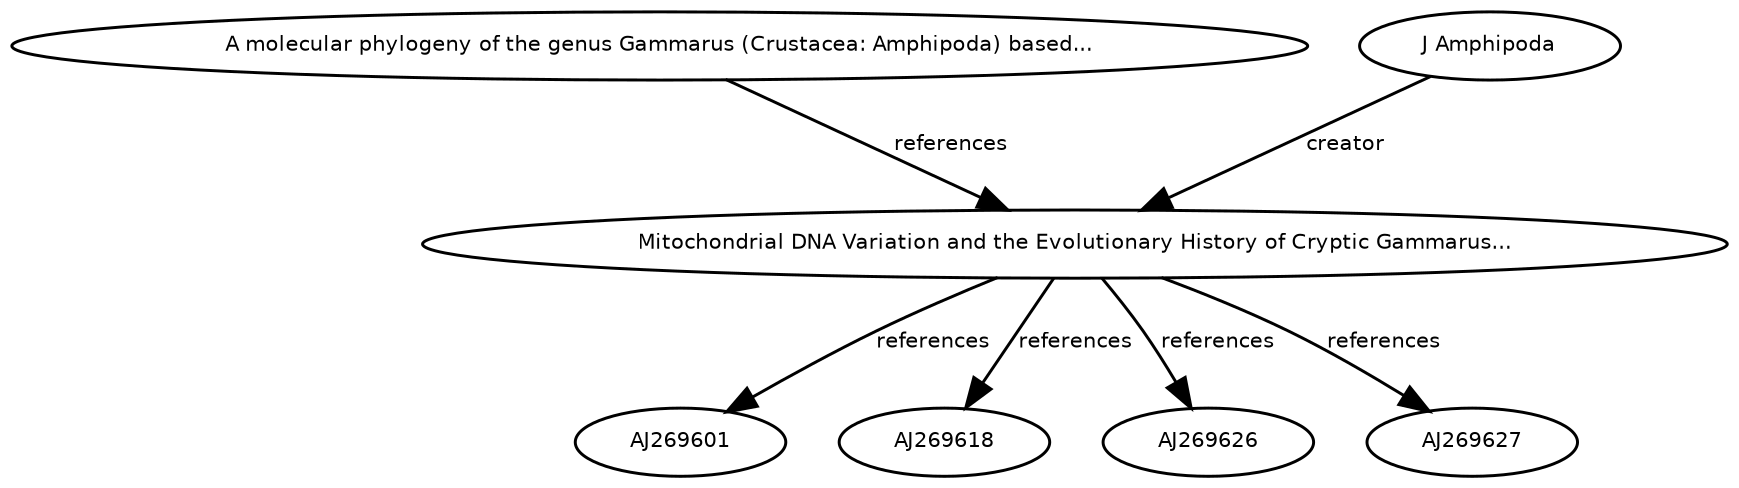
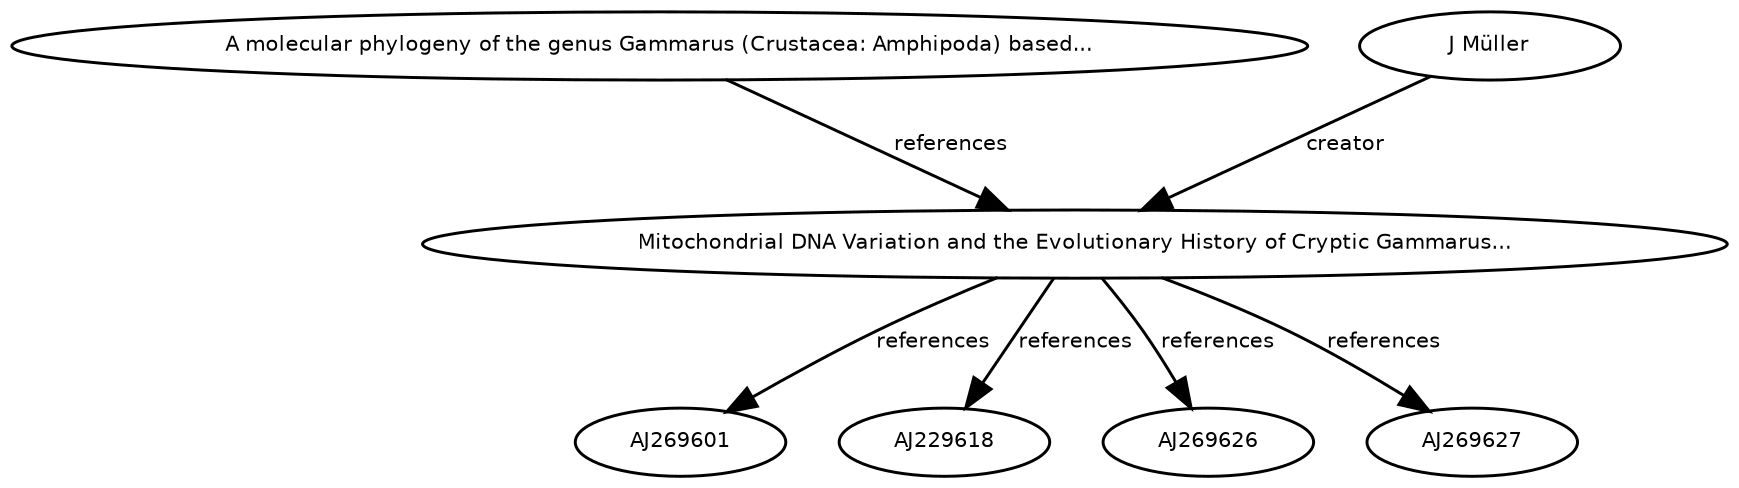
(1490, 46) -> (1490, 46)
(944, 442) -> (944, 442)
